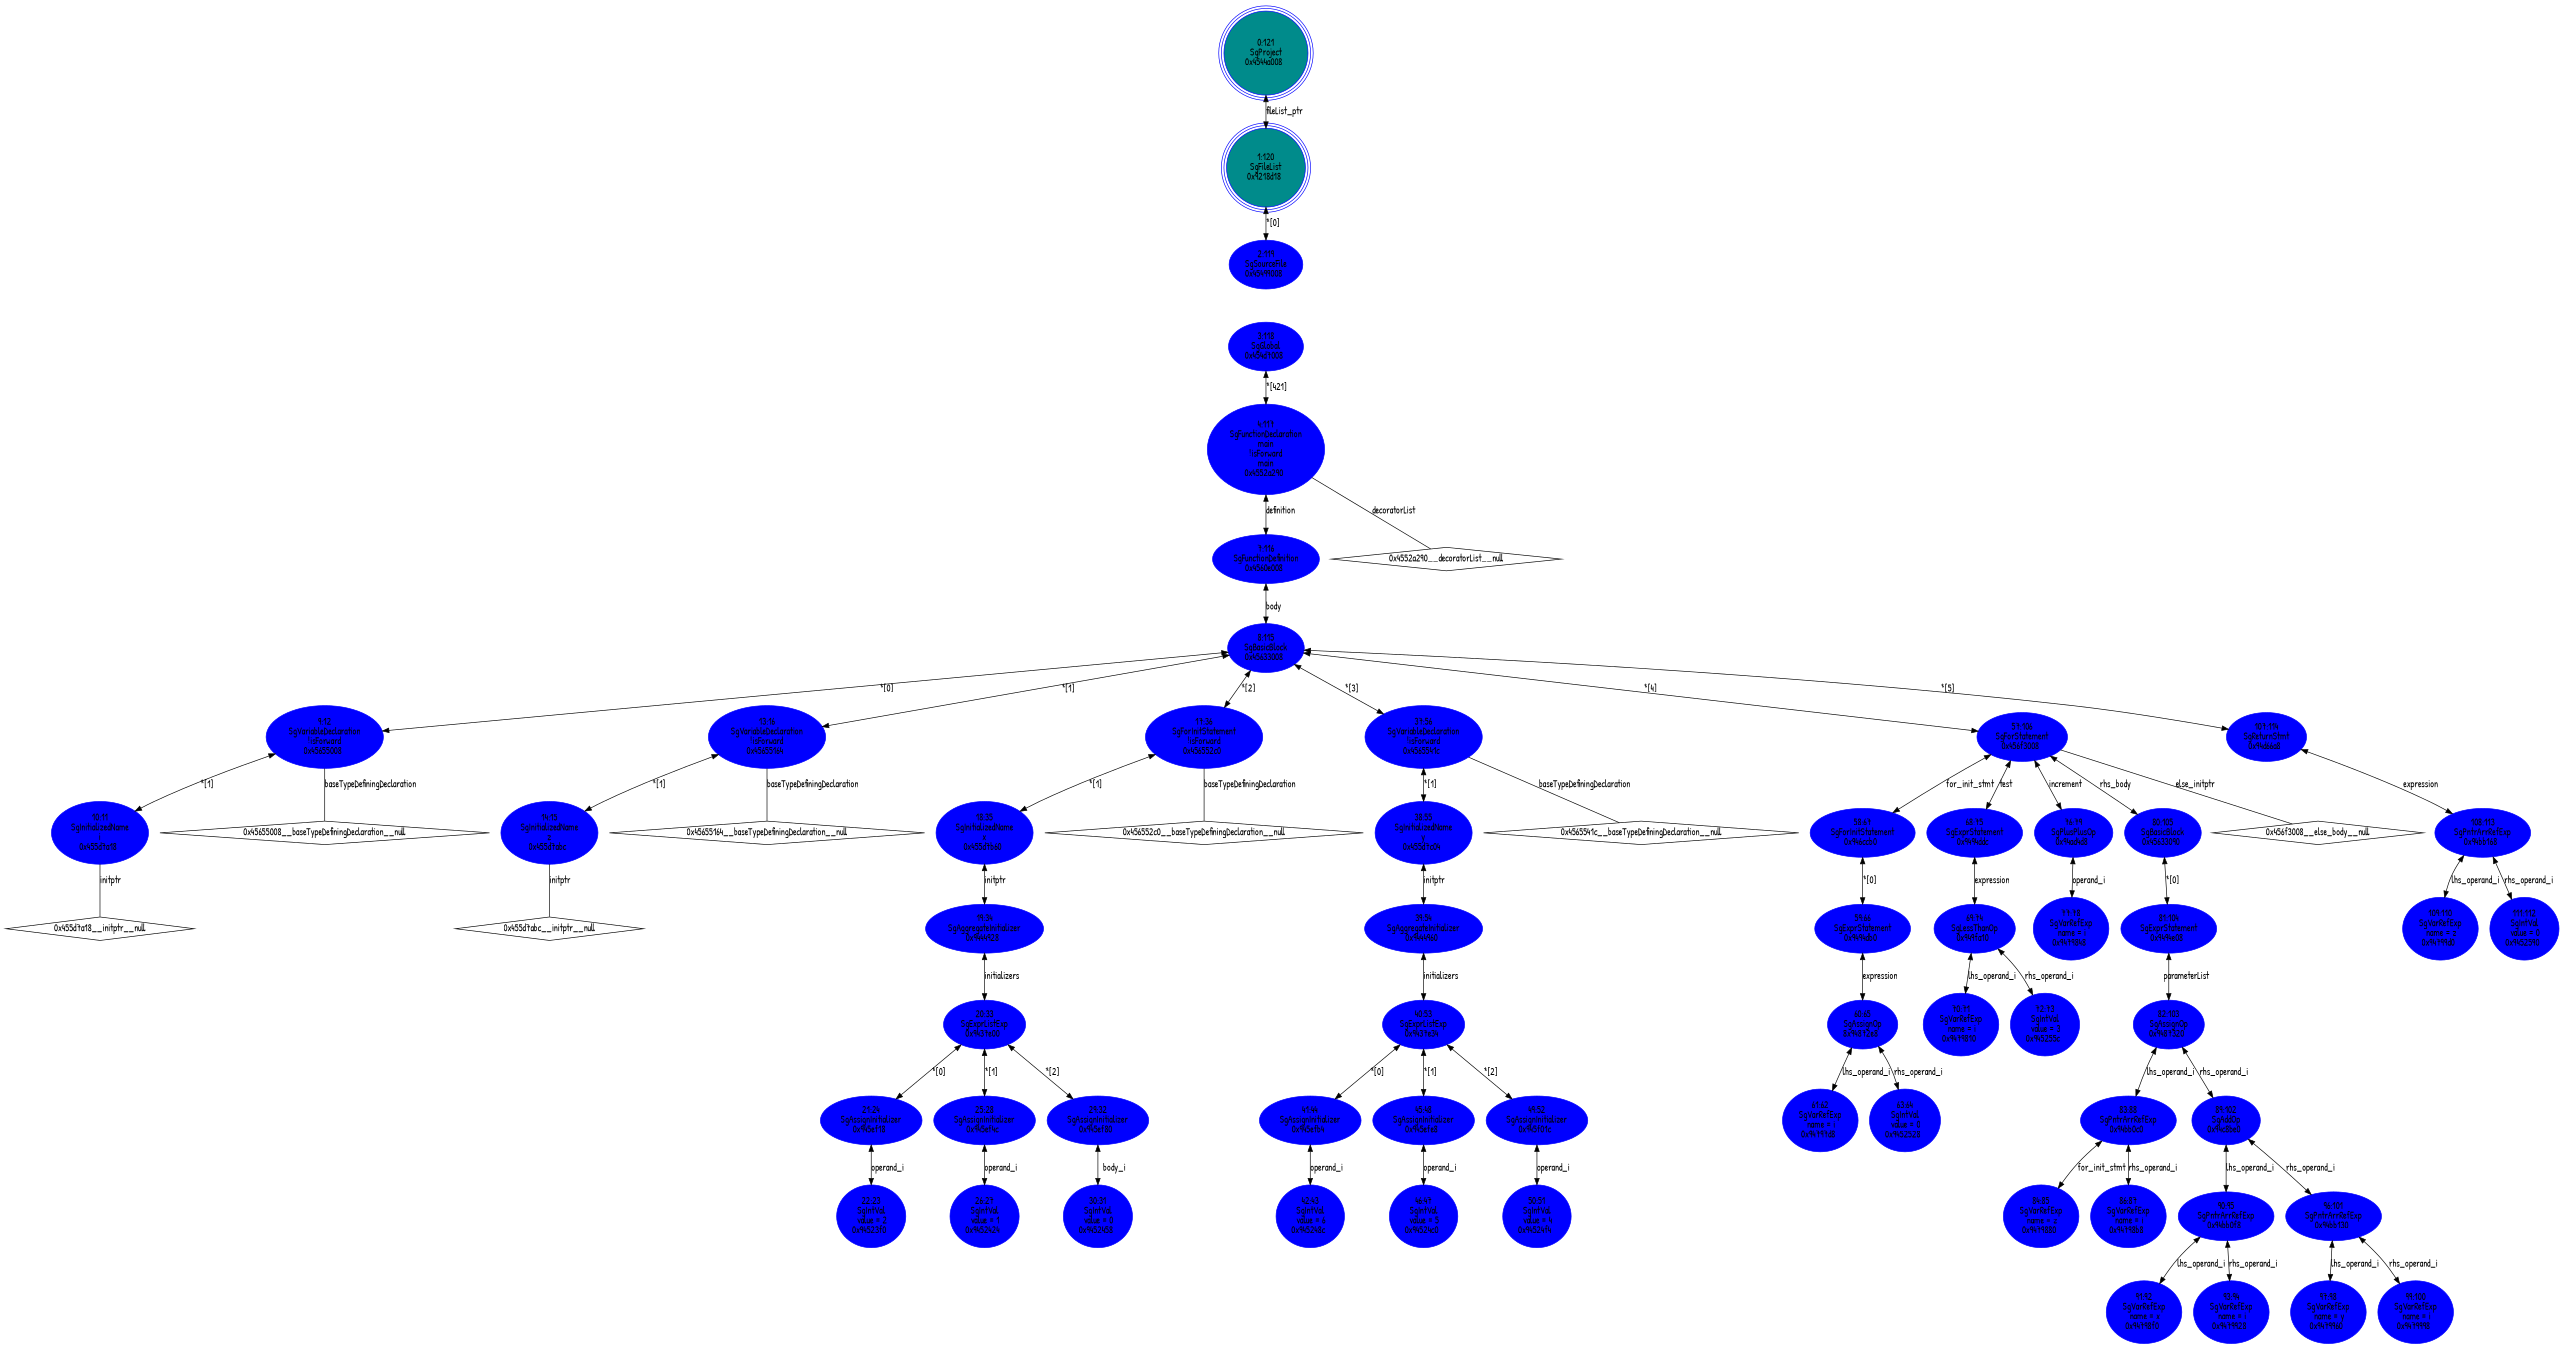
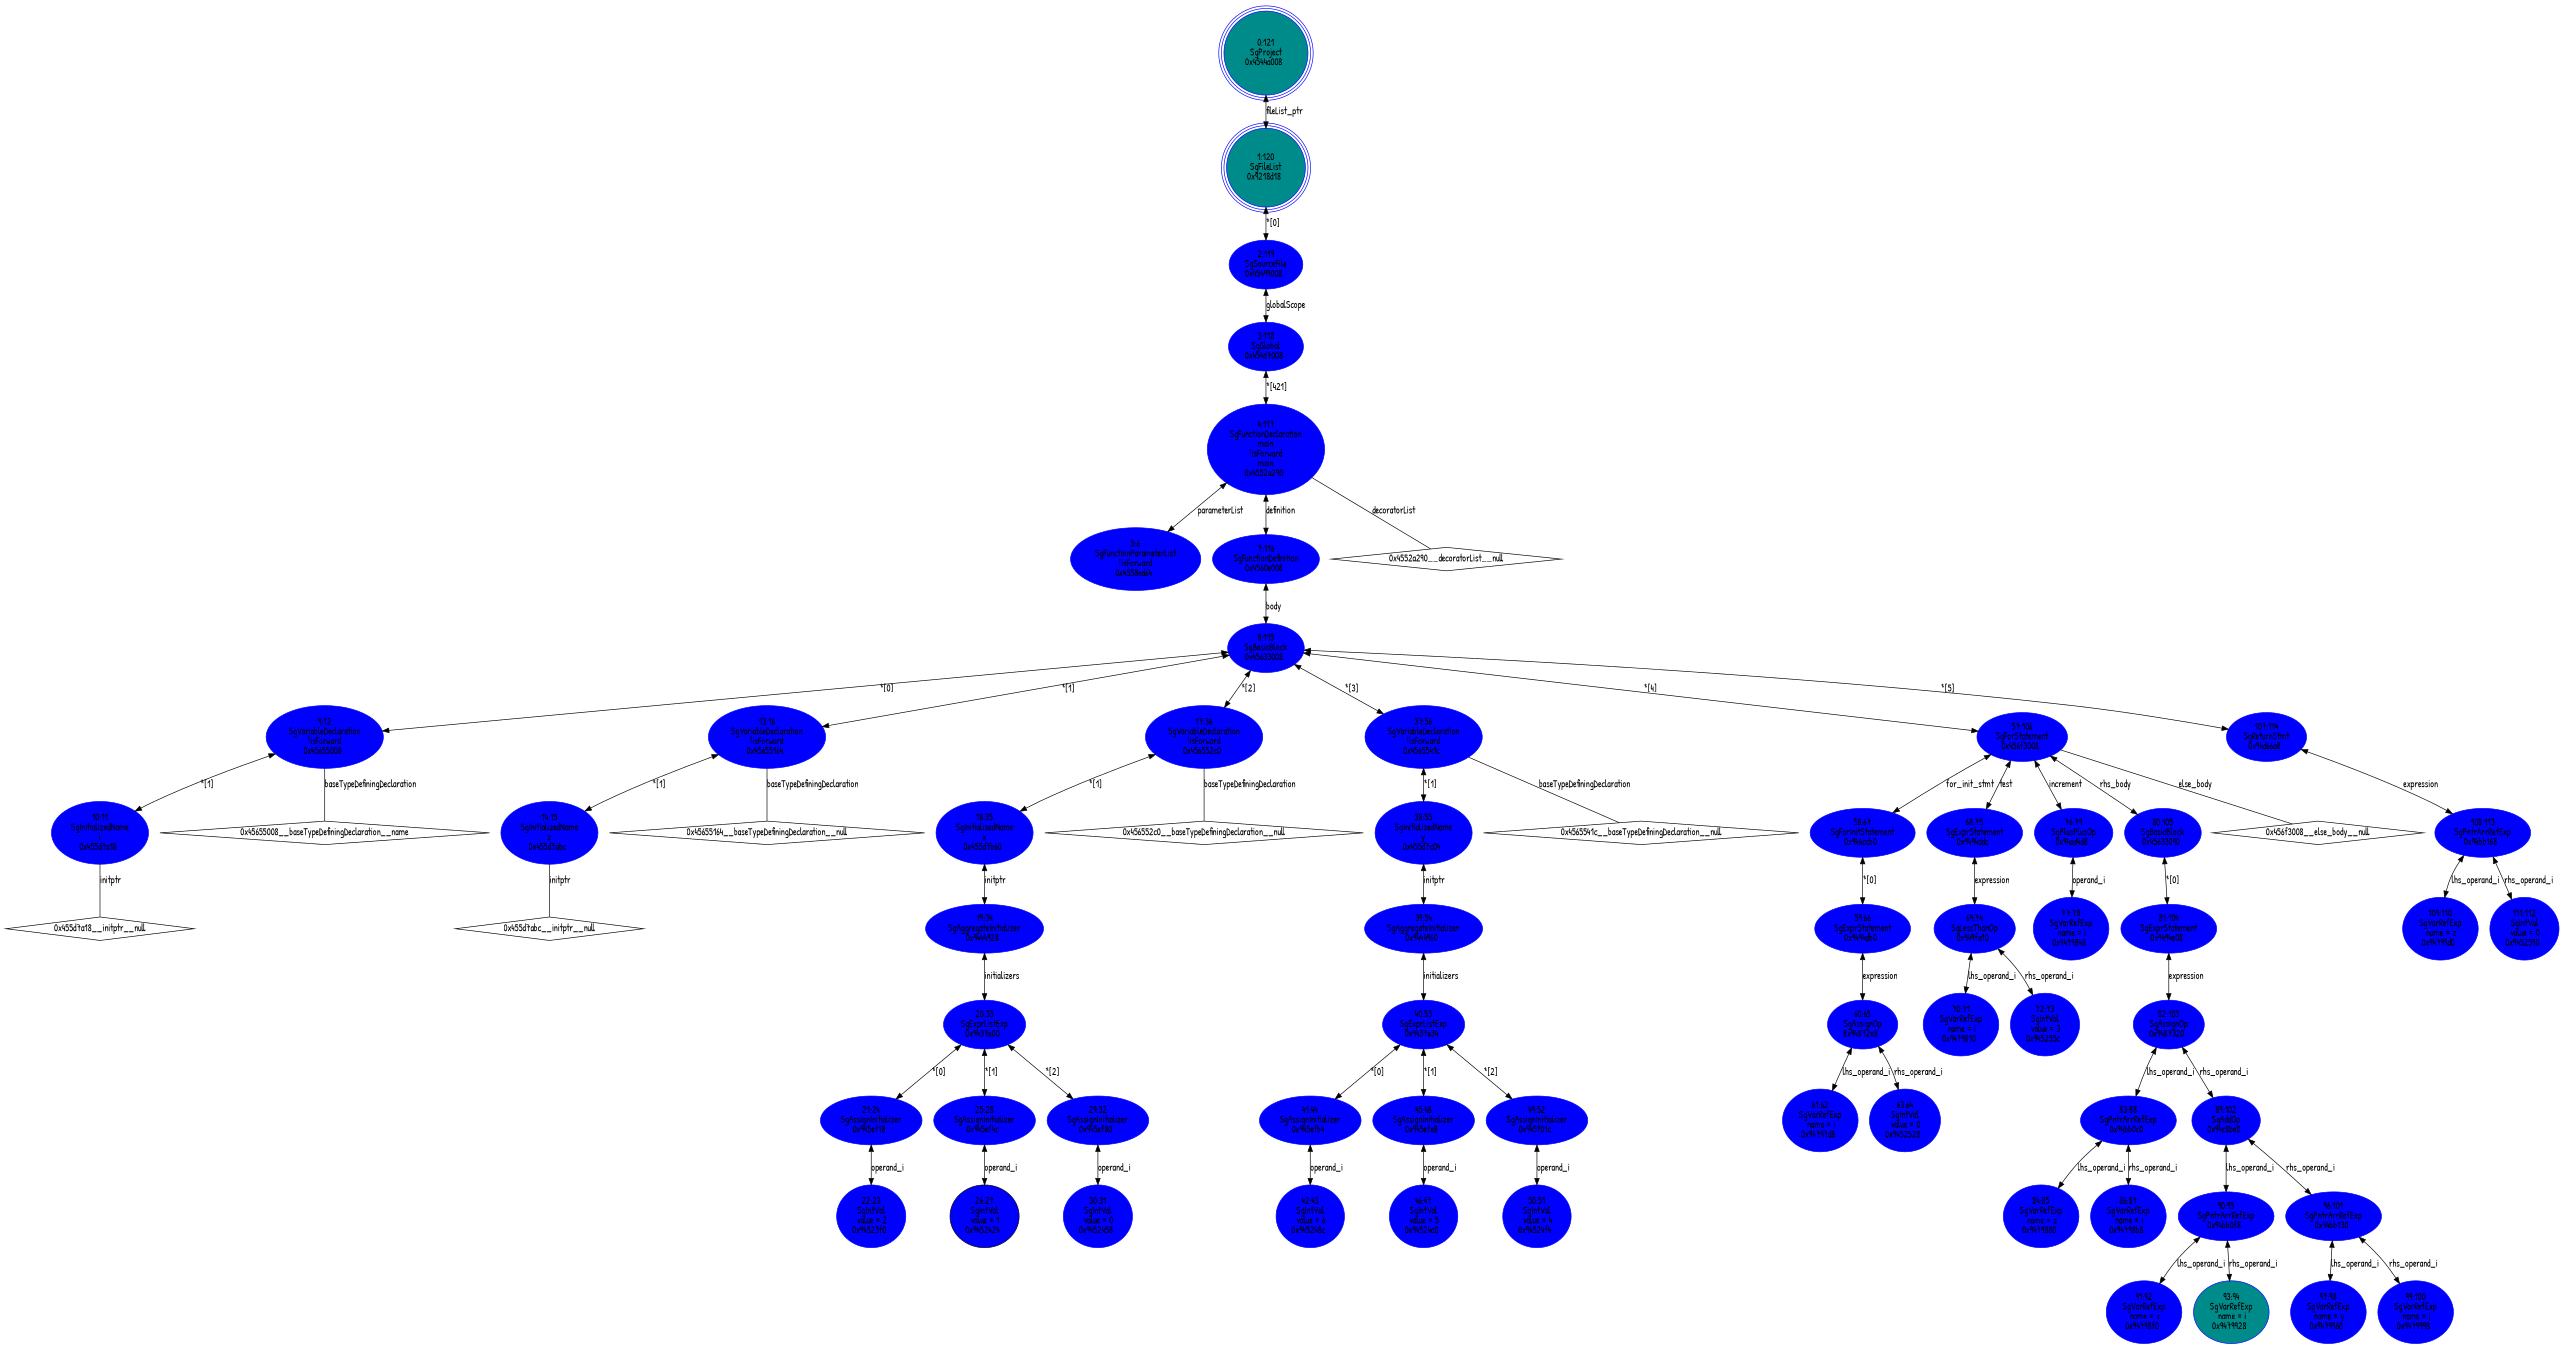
none -> (1266, 306)
none -> (1136, 559)
(1204, 737) -> (1204, 737)
(2196, 785) -> (2196, 785)
(325, 833) -> (325, 833)
(2186, 977) -> (2186, 977)
(1115, 1168) -> (1115, 1168)
(2102, 1168) -> (2102, 1168)
(985, 1216) -> (985, 1216)
(2231, 1312) -> (2231, 1312)
